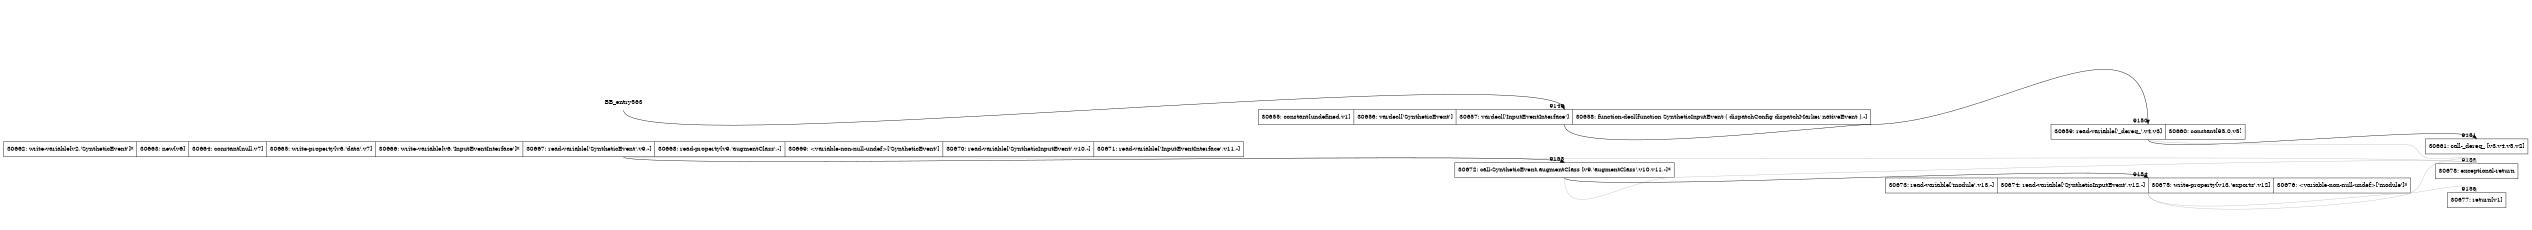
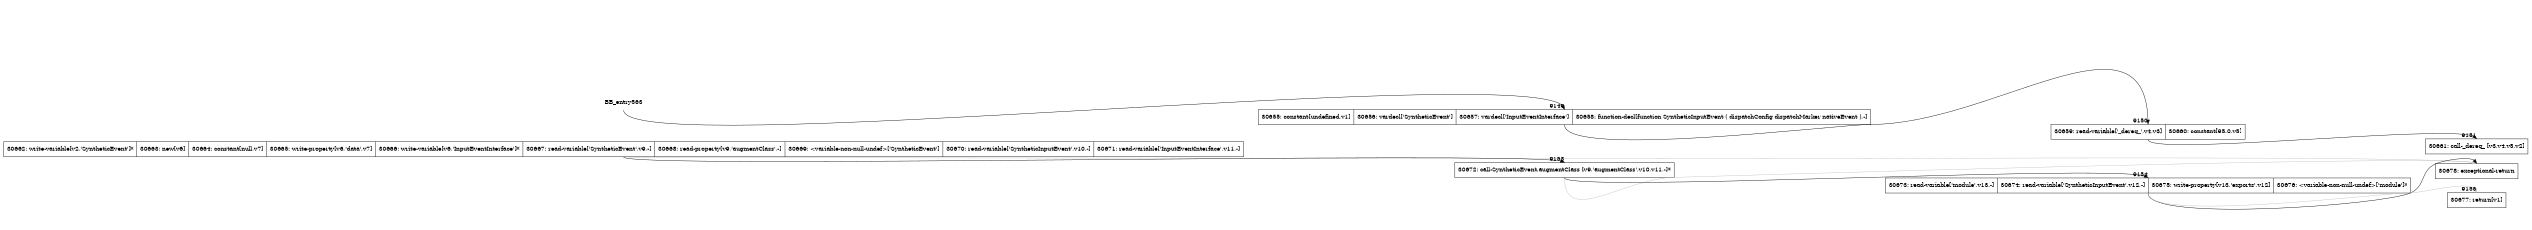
(2314, 144) -> none
(2317, 206) -> (2317, 206)
